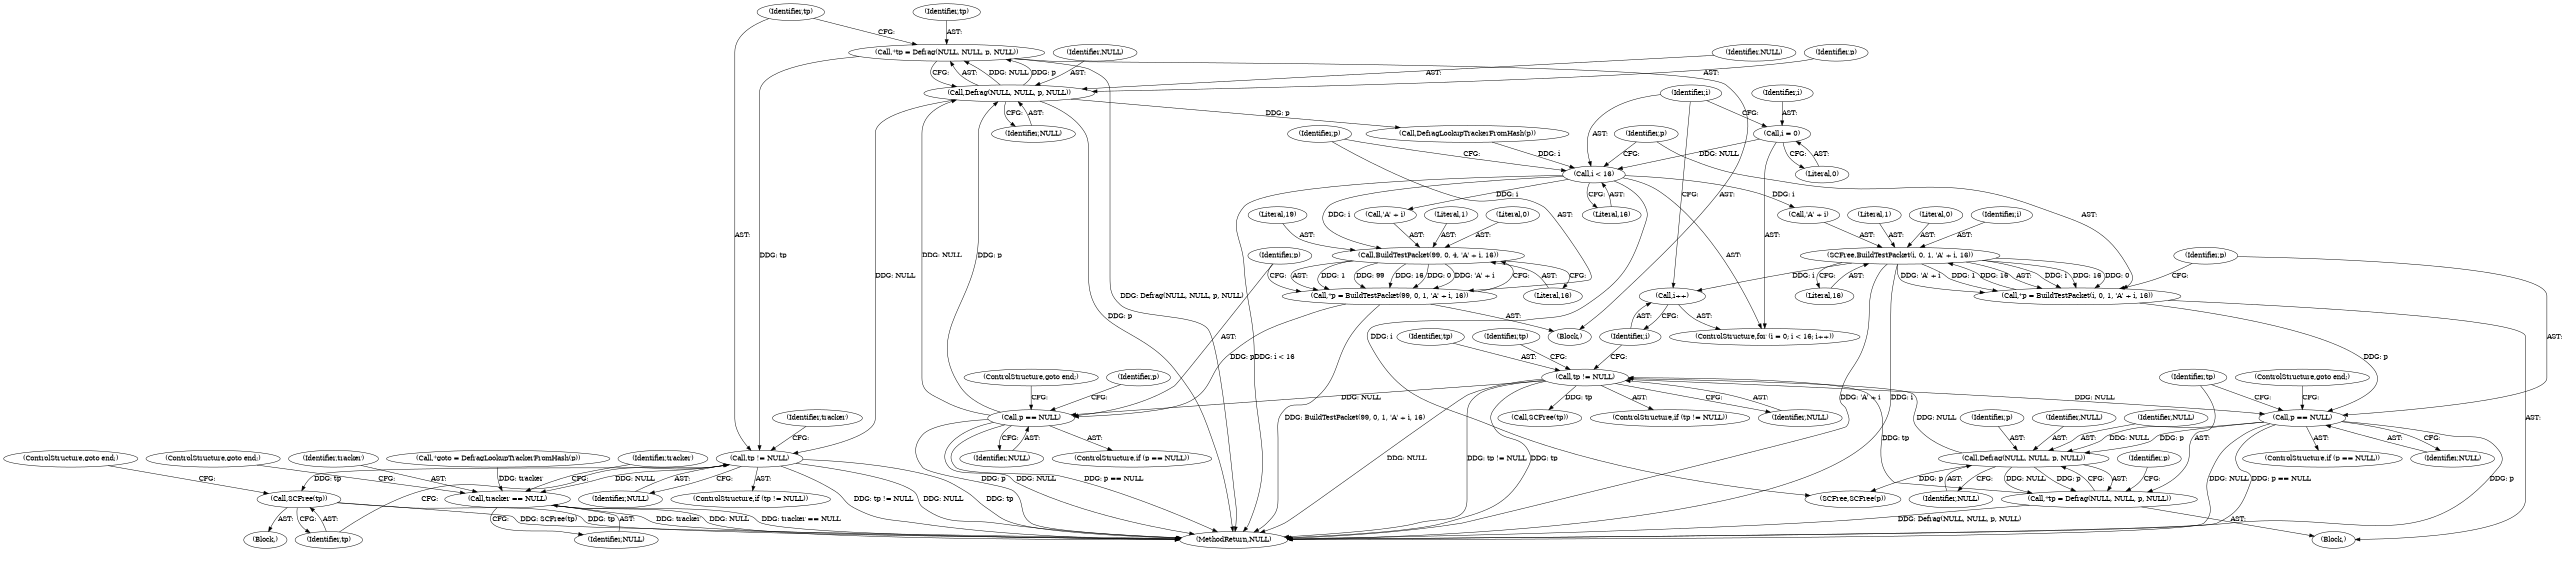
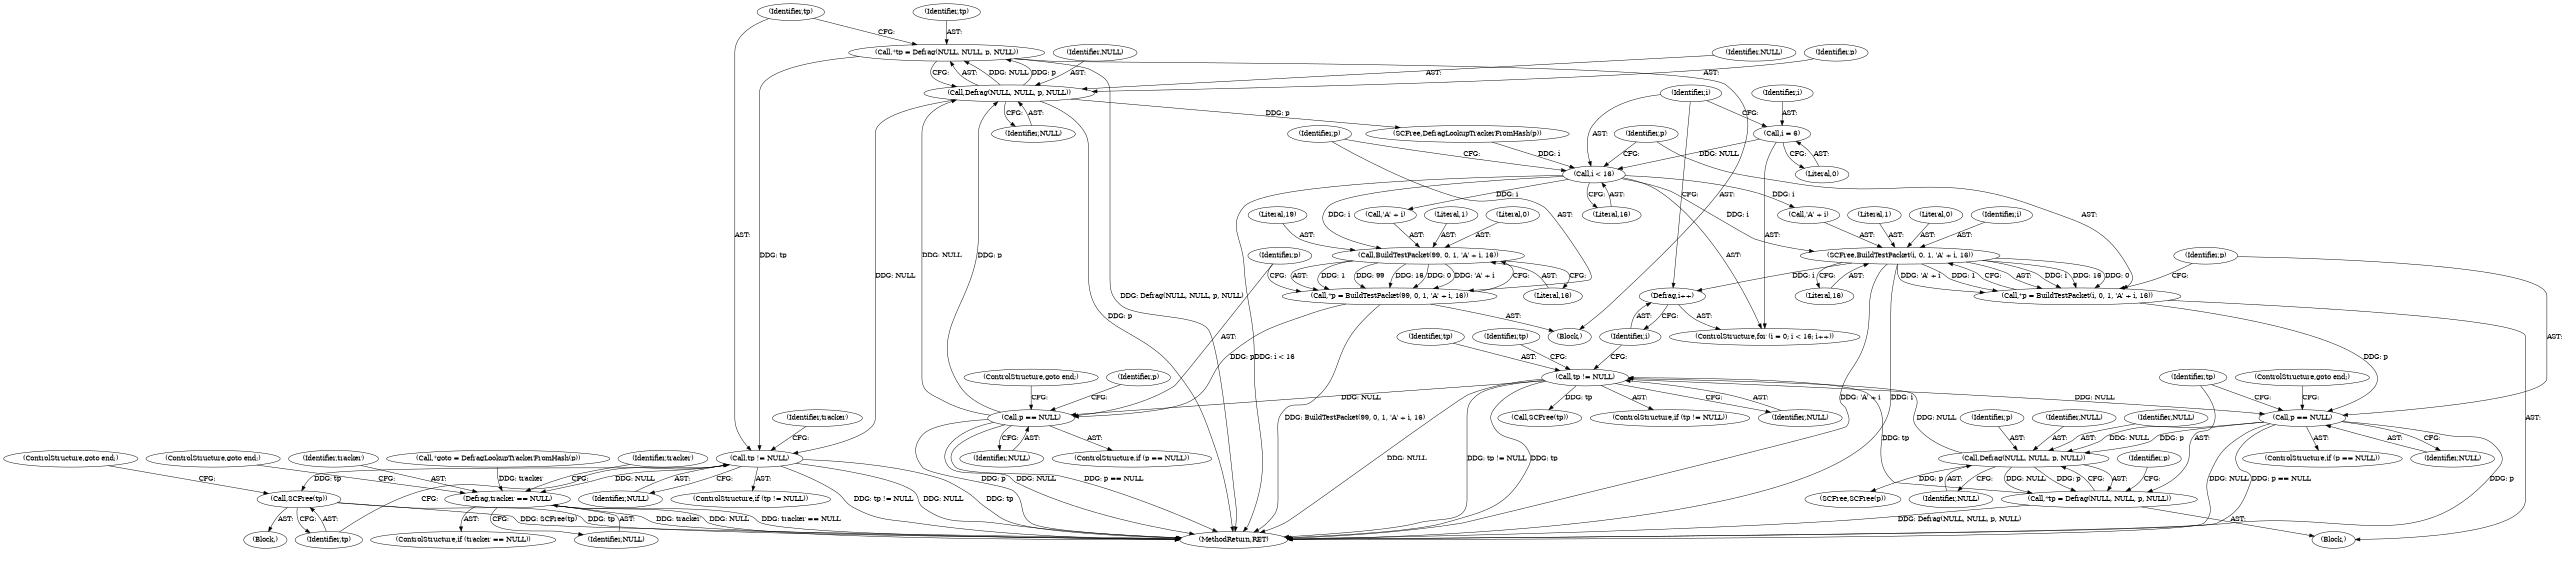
(1467, 134) -> (1467, 134)
(1782, 134) -> (1782, 134)
(1428, 256) -> (1428, 256)
(1994, 276) -> (1994, 276)
(1672, 296) -> (1672, 296)
(1391, 375) -> (1715, 216)
(508, 499) -> (508, 499)
none -> (463, 540)
(1234, 540) -> (1234, 540)
